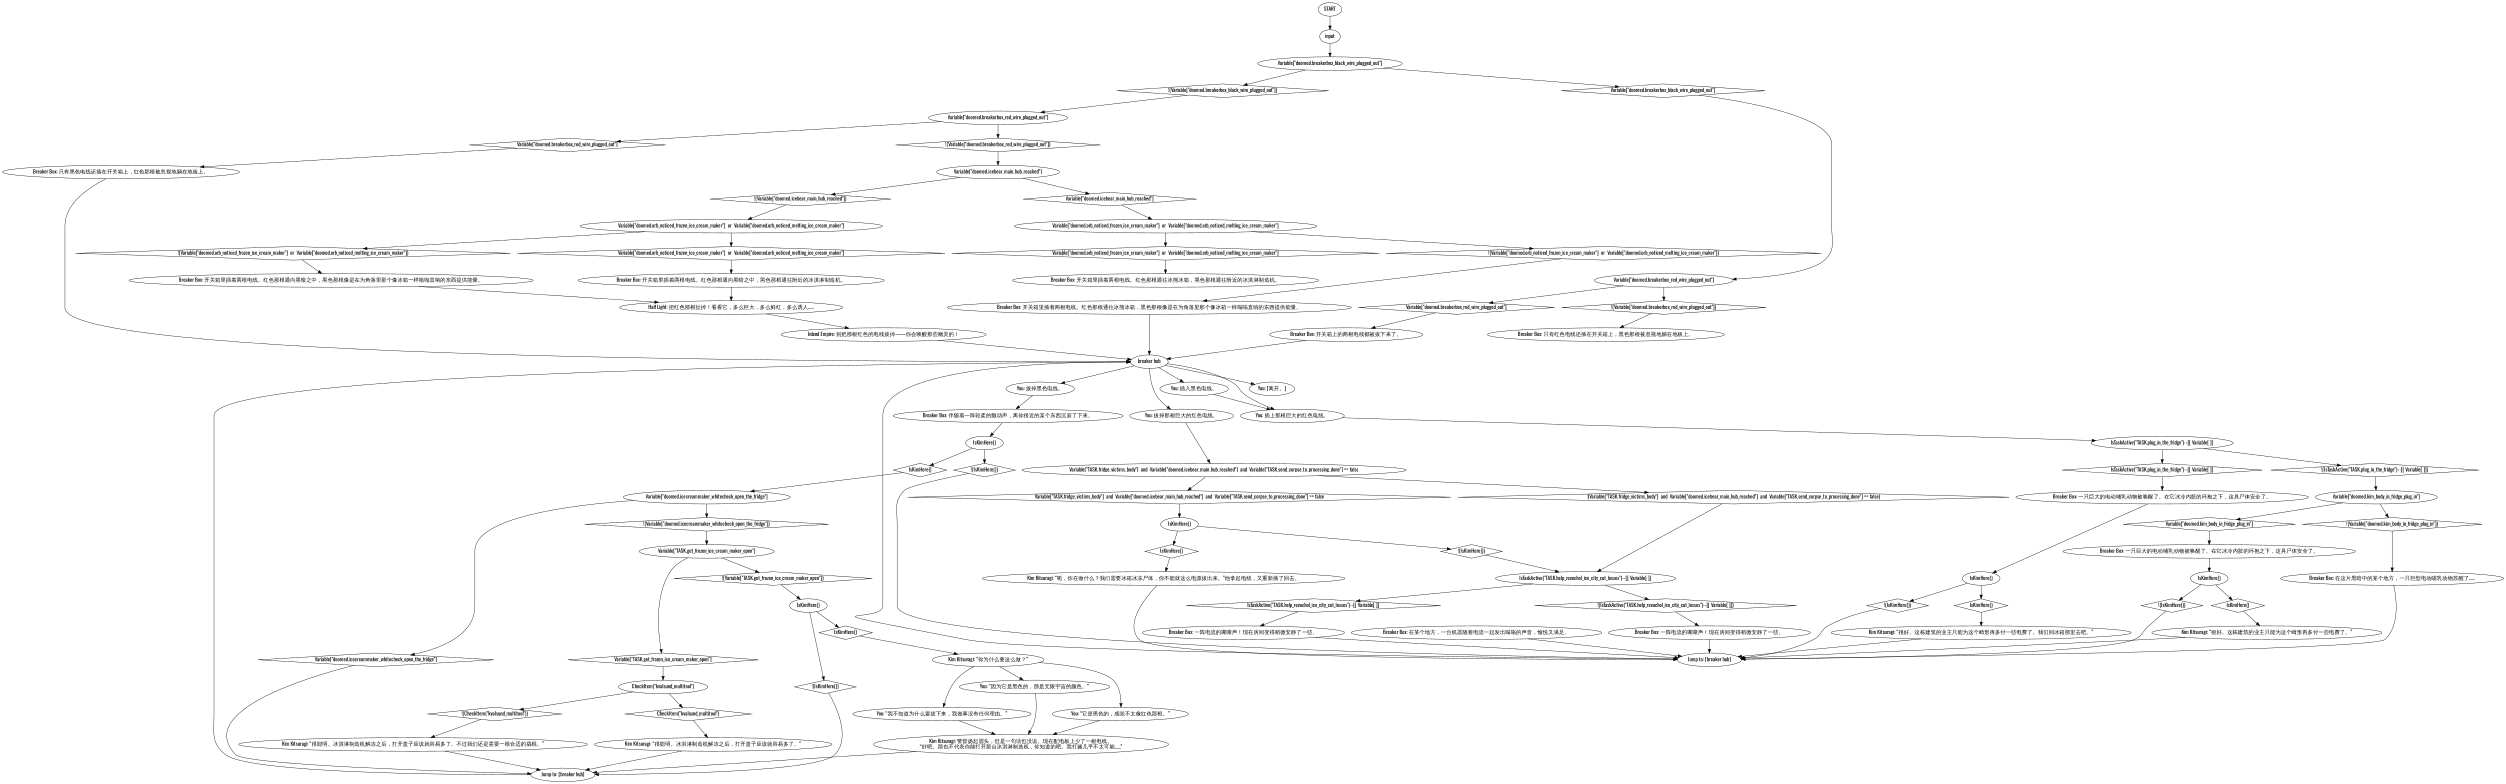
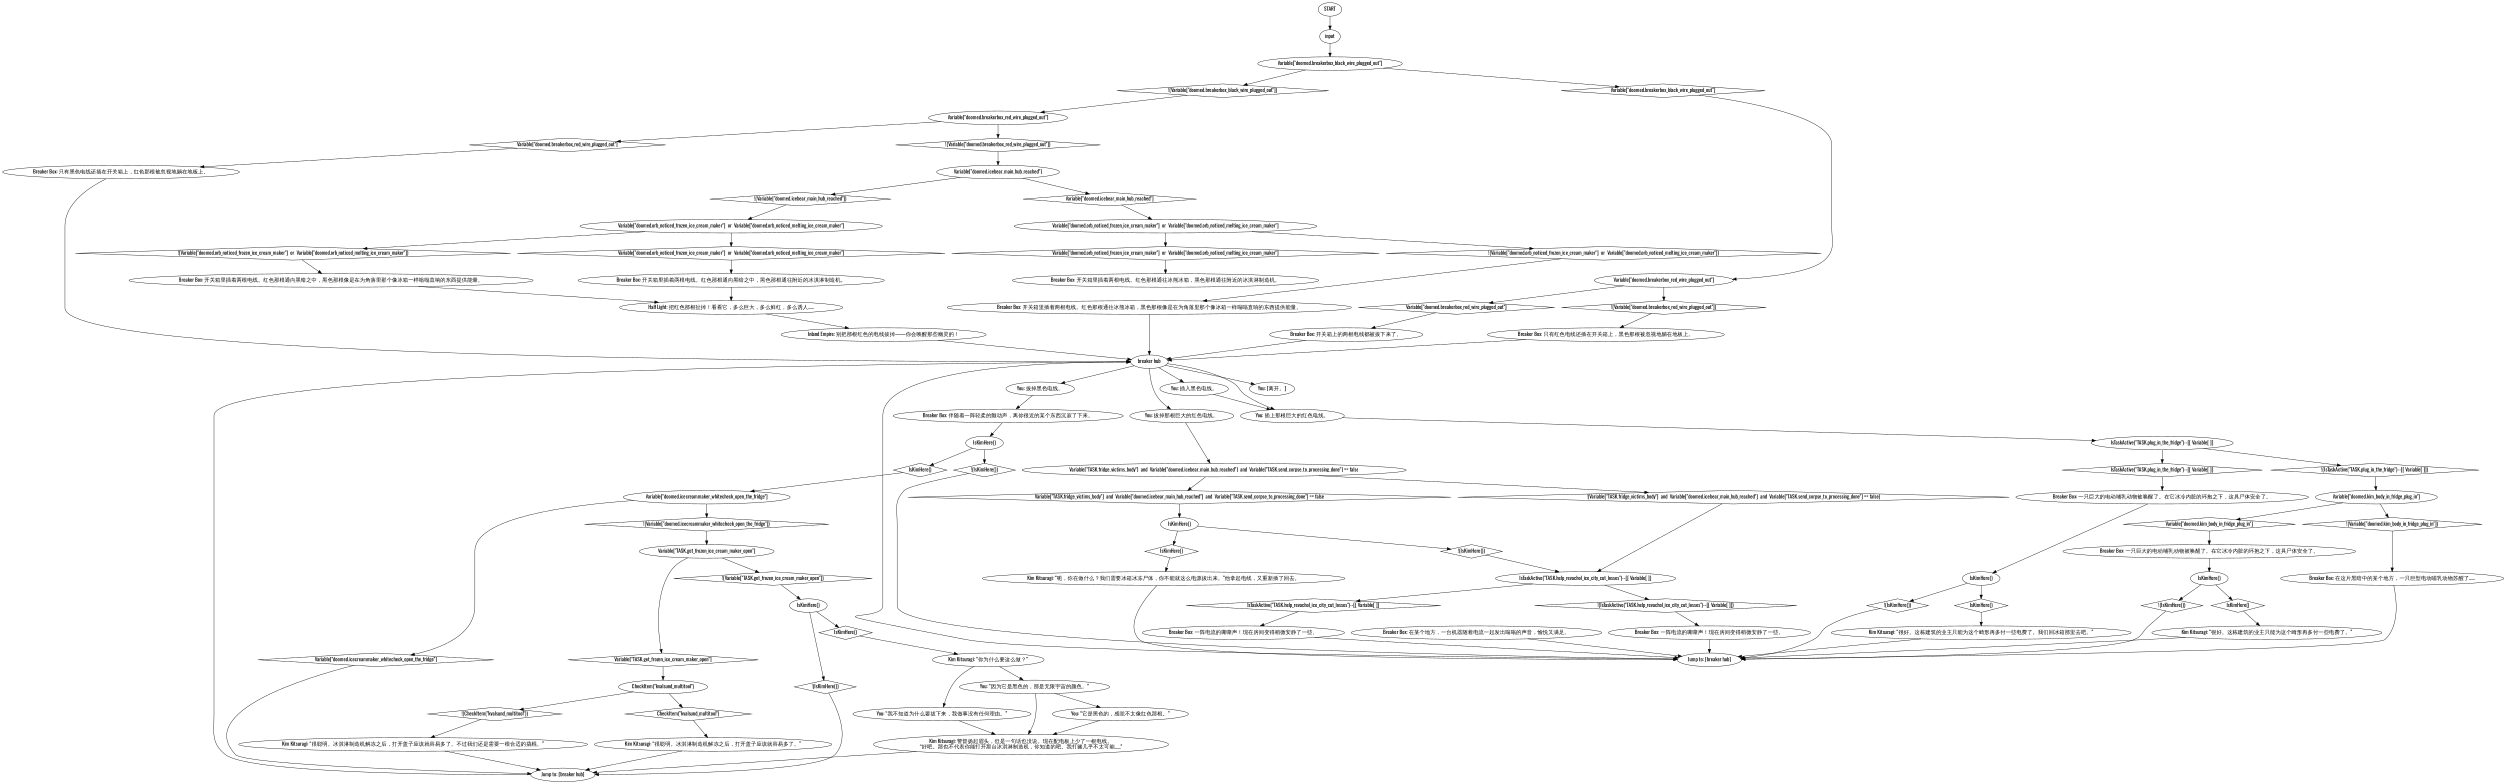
none -> (1349, 350)
(1090, 670) -> (1076, 700)
